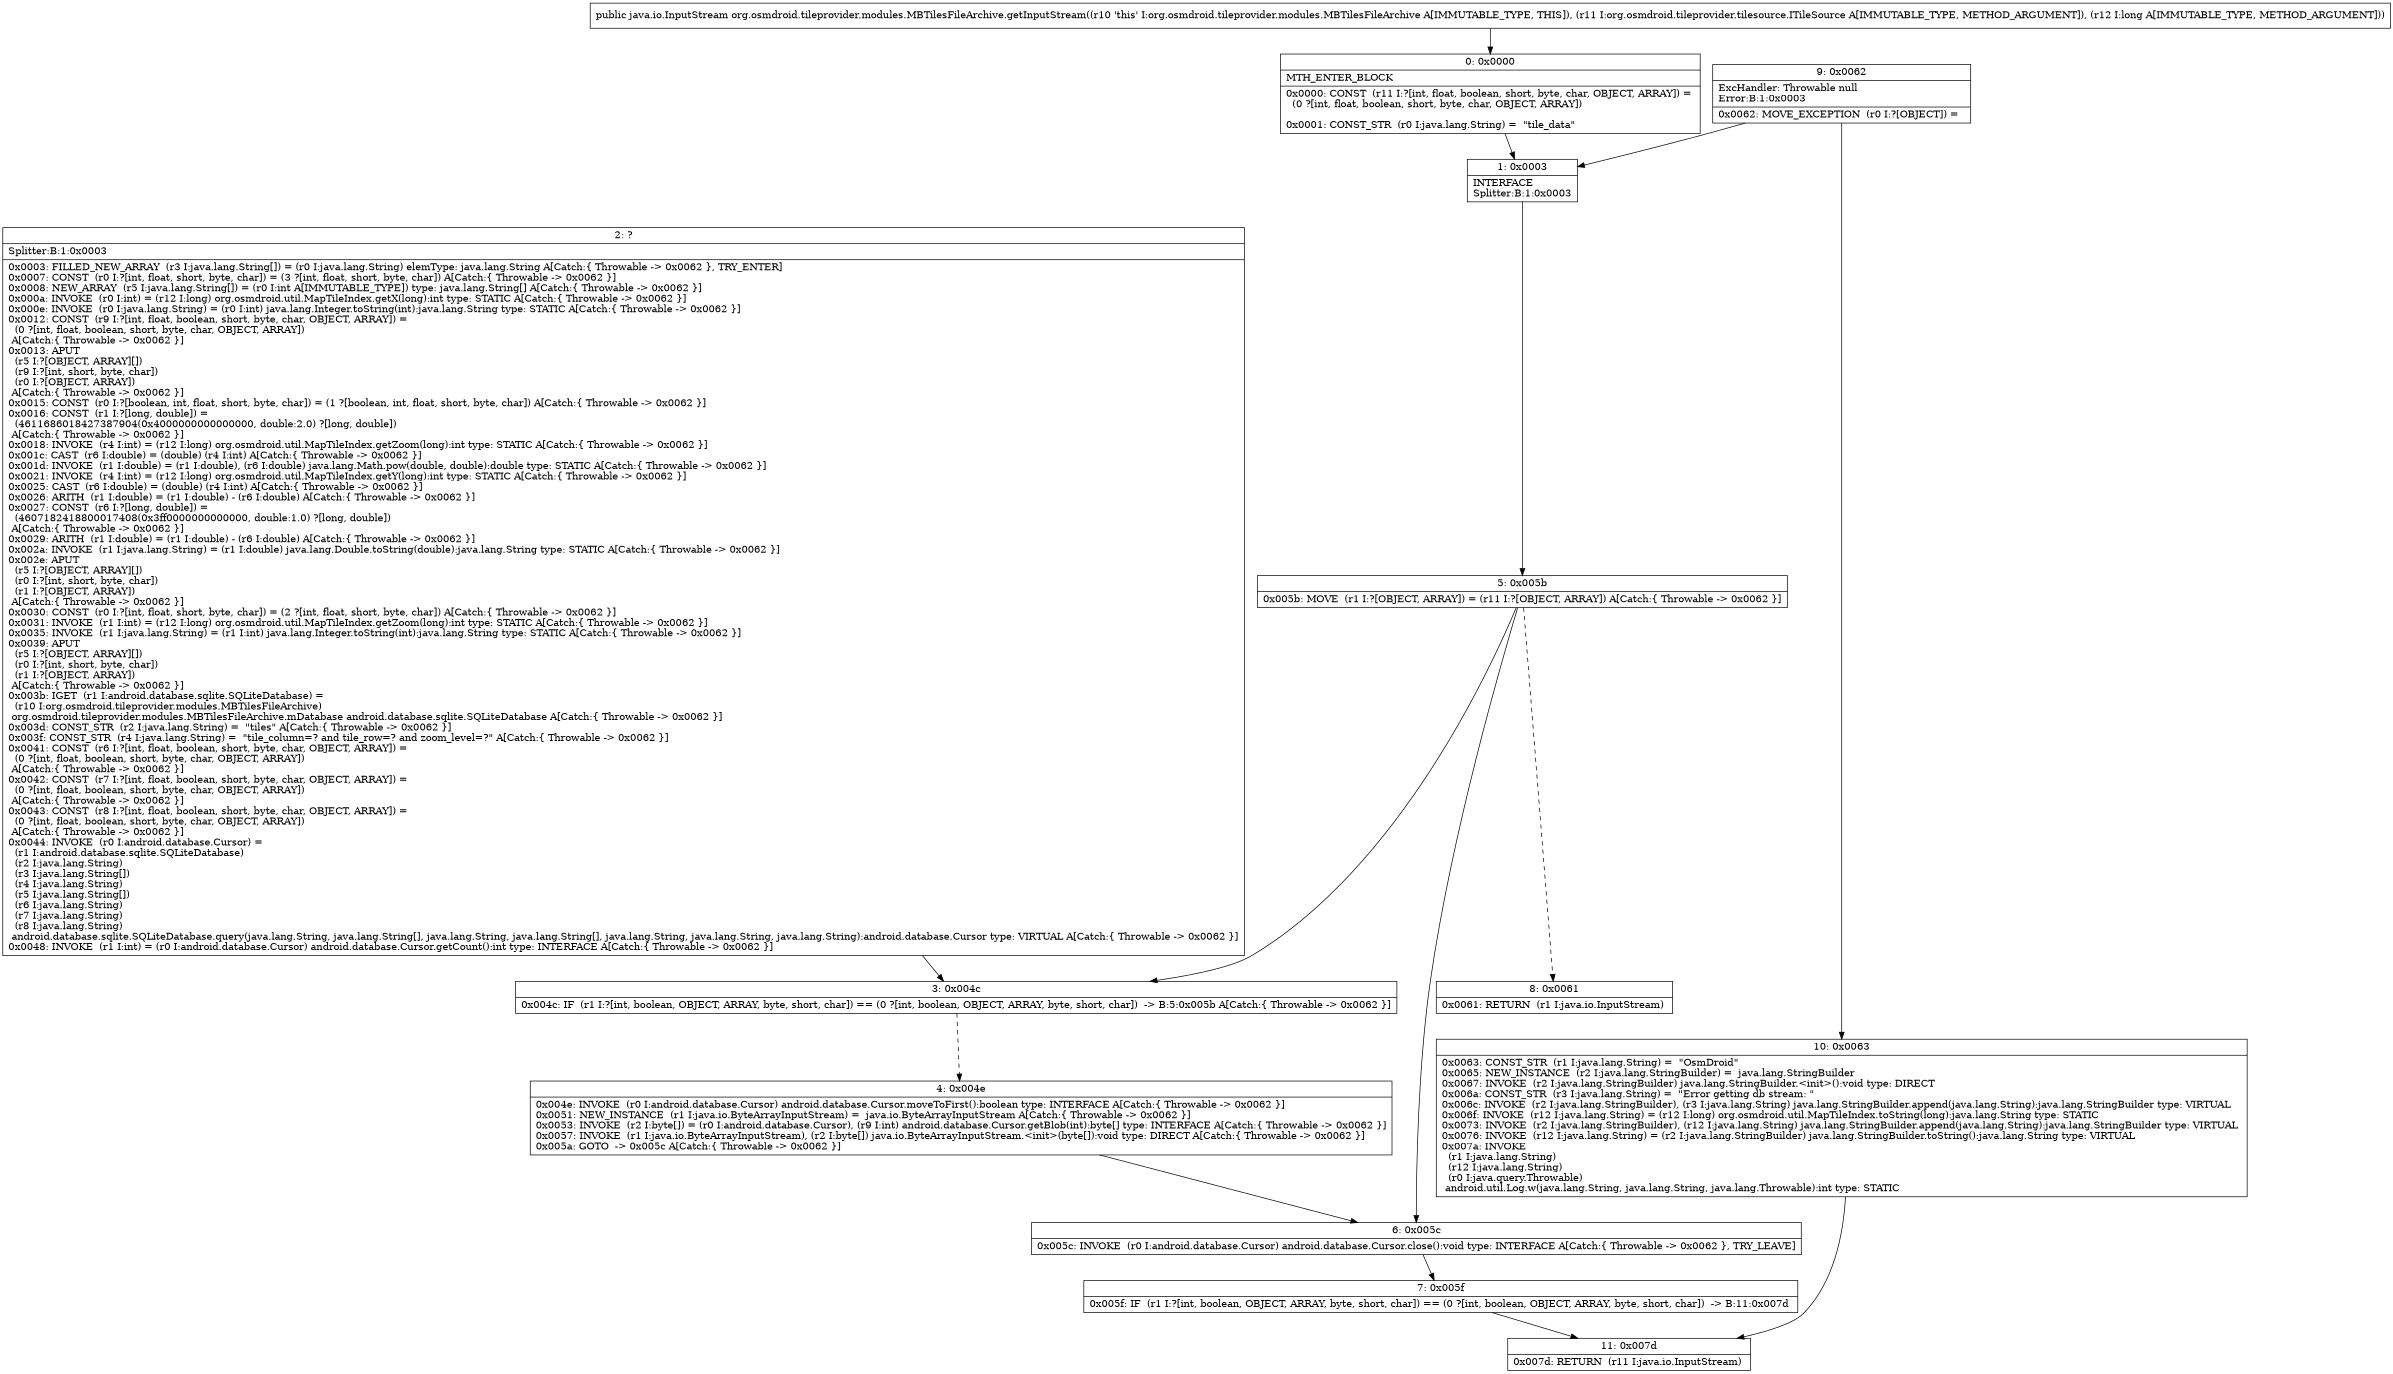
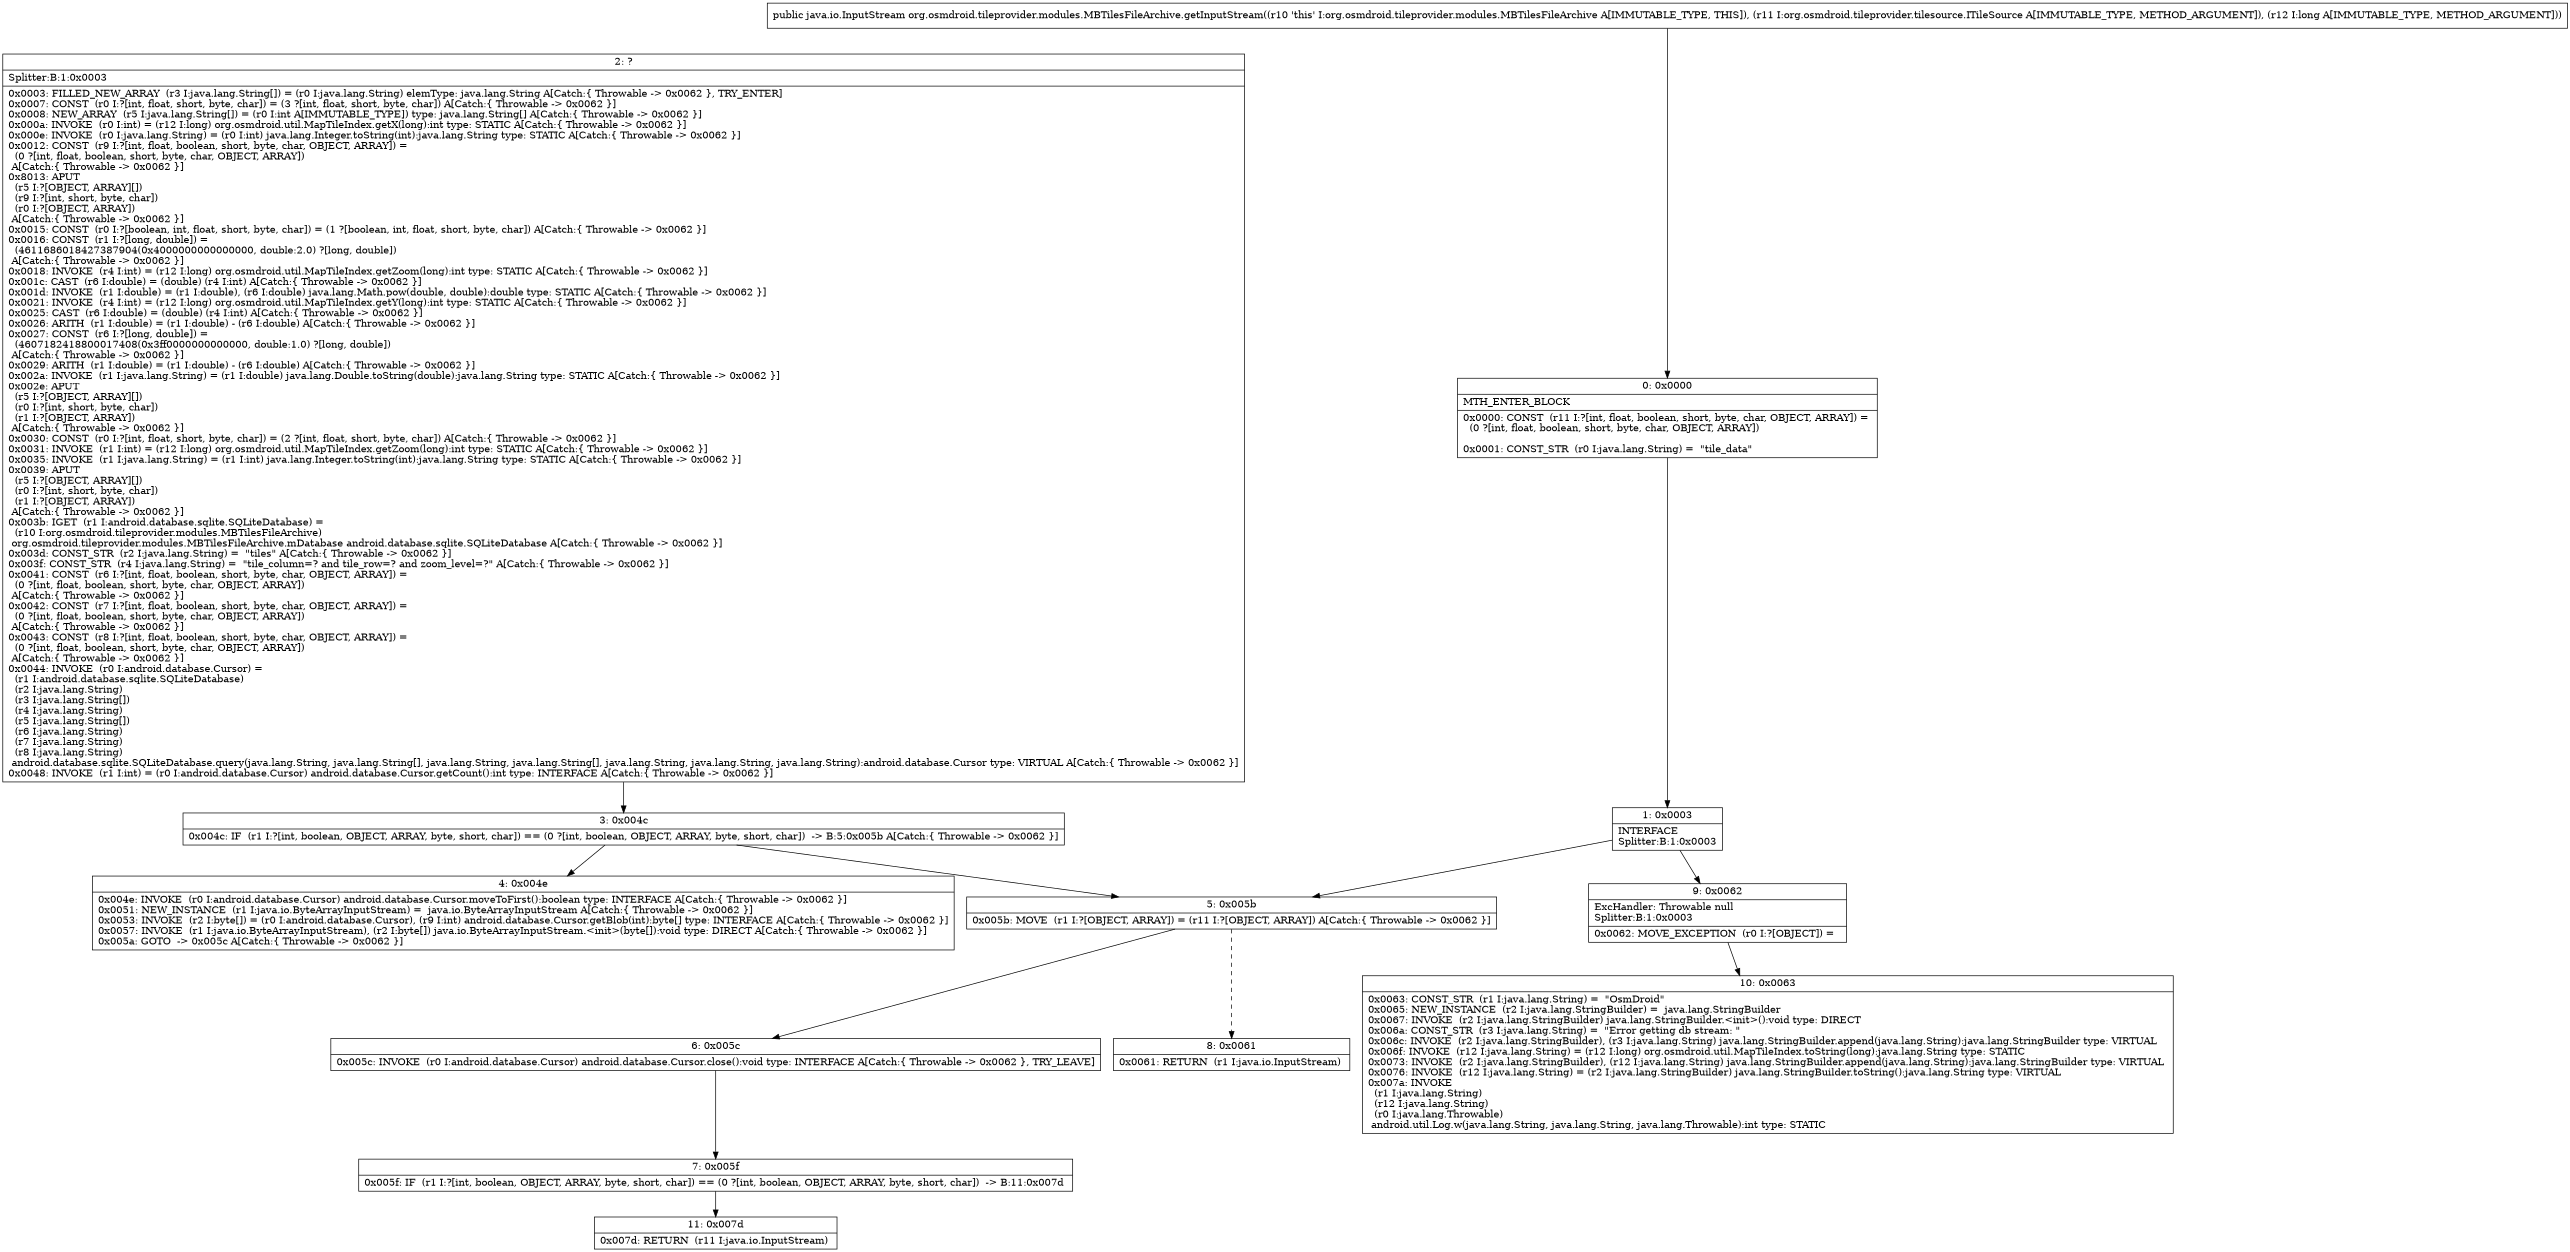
(1762, 99) -> (1644, 918)
(1665, 145) -> (1688, 864)
(47, 351) -> (47, 177)
(1379, 840) -> (924, 871)
(958, 1044) -> (589, 858)
(1512, 1178) -> (1436, 1115)
(1225, 1188) -> none
(1822, 1289) -> none
